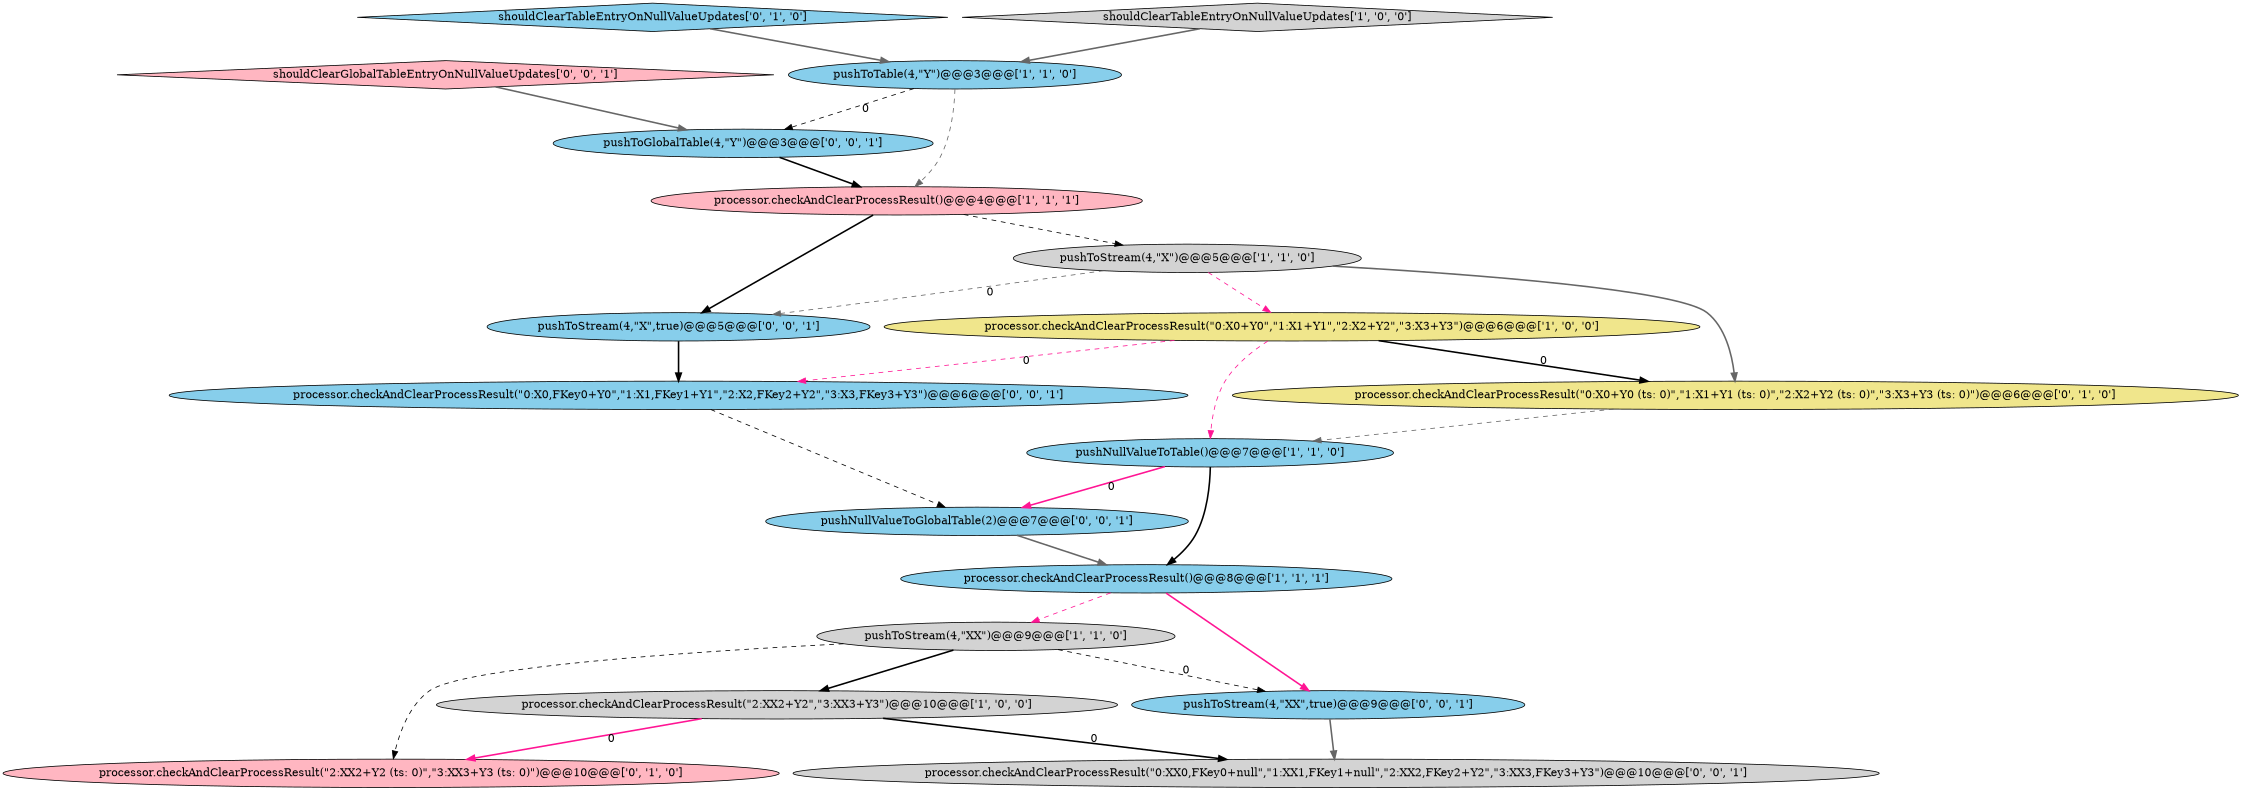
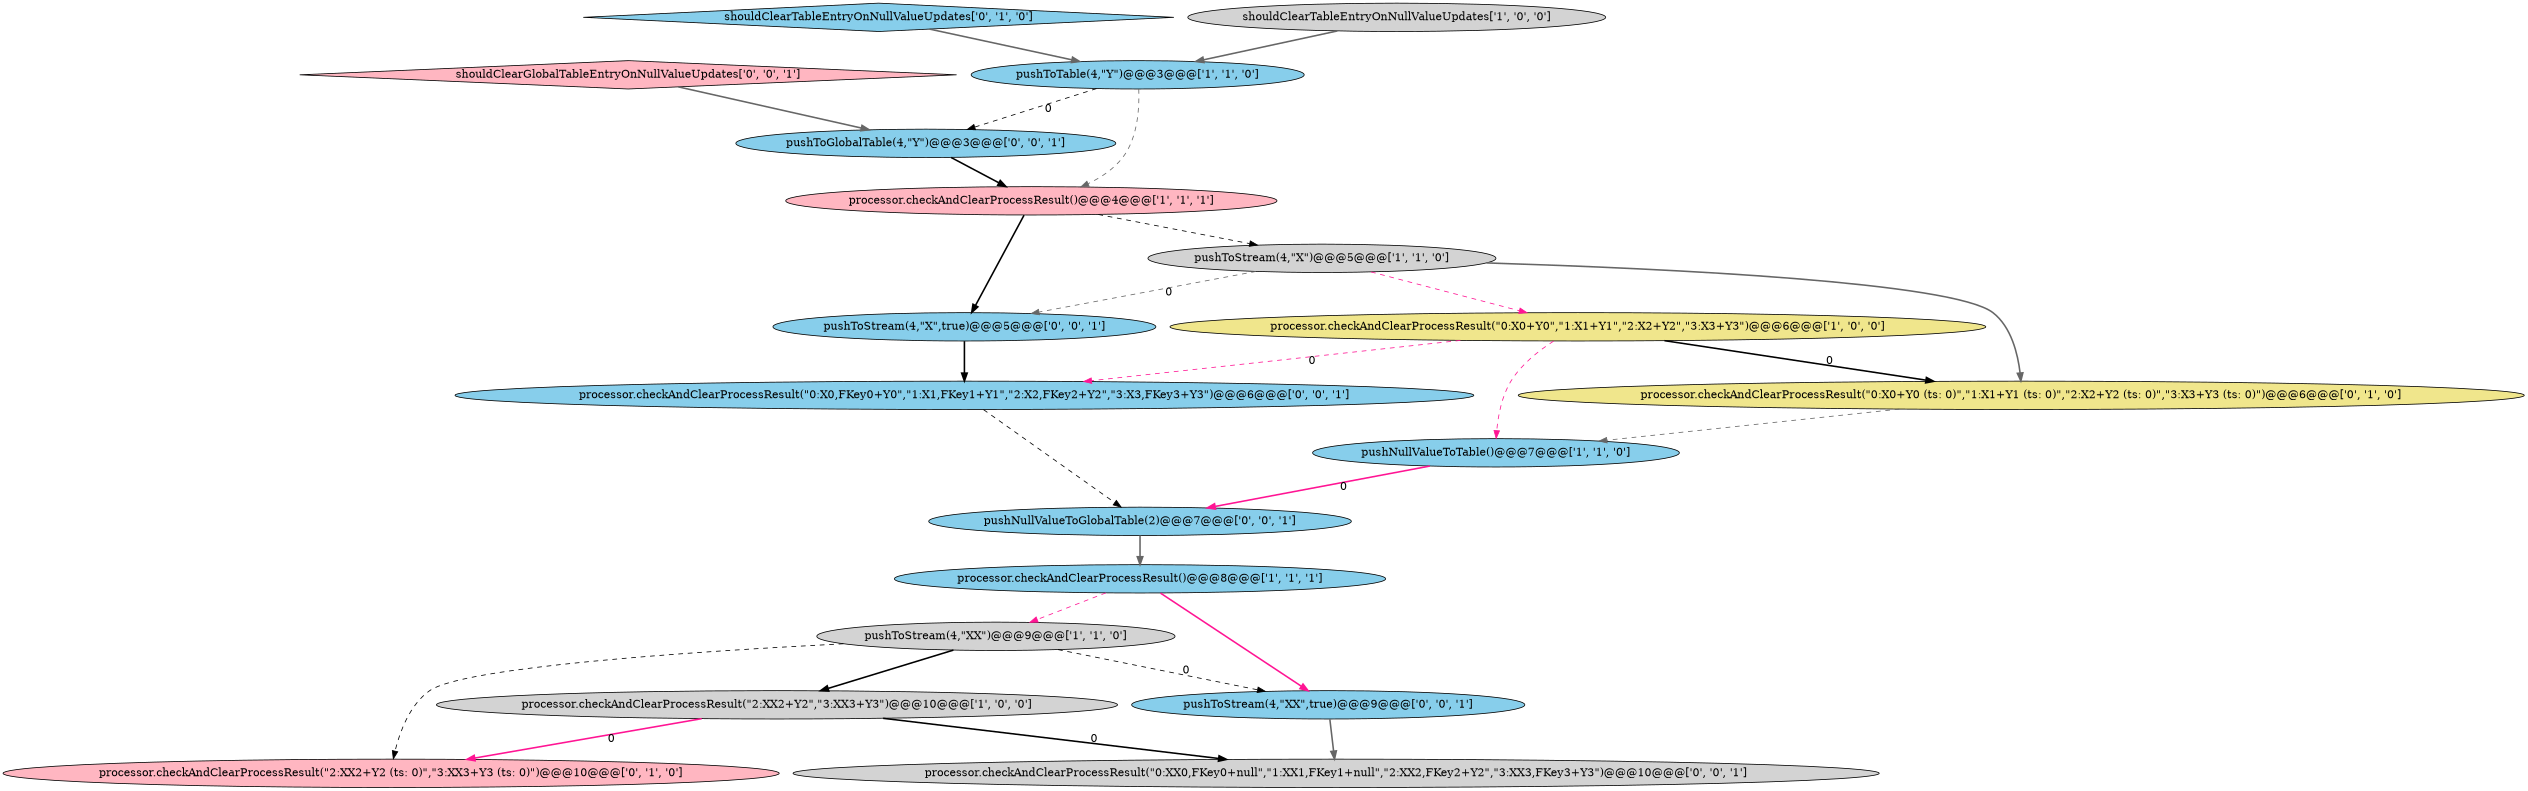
(1257, 17) -> (1397, 17)
(1203, 518) -> none
